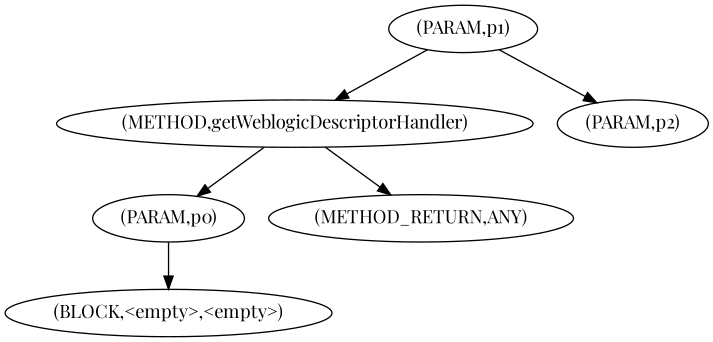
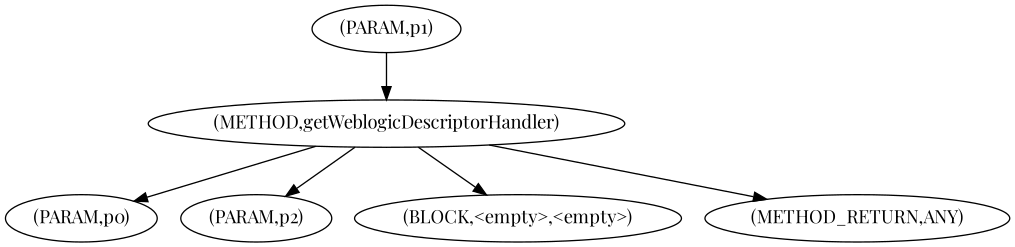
(542, 73) -> (326, 168)
(169, 259) -> (447, 167)
